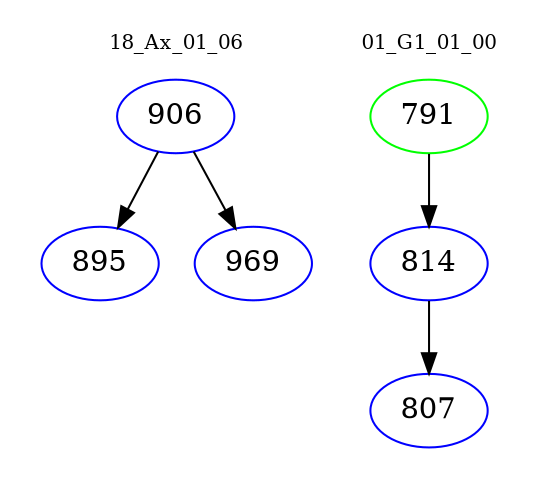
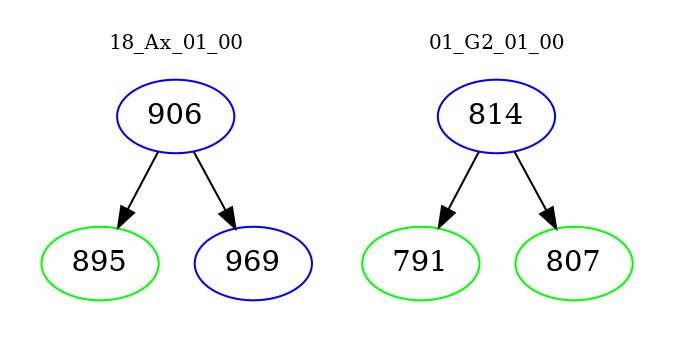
(177, 44) -> (177, 44)
(430, 44) -> (497, 44)
(429, 180) -> (464, 180)
(100, 264) -> (100, 264)
(429, 411) -> (574, 264)
